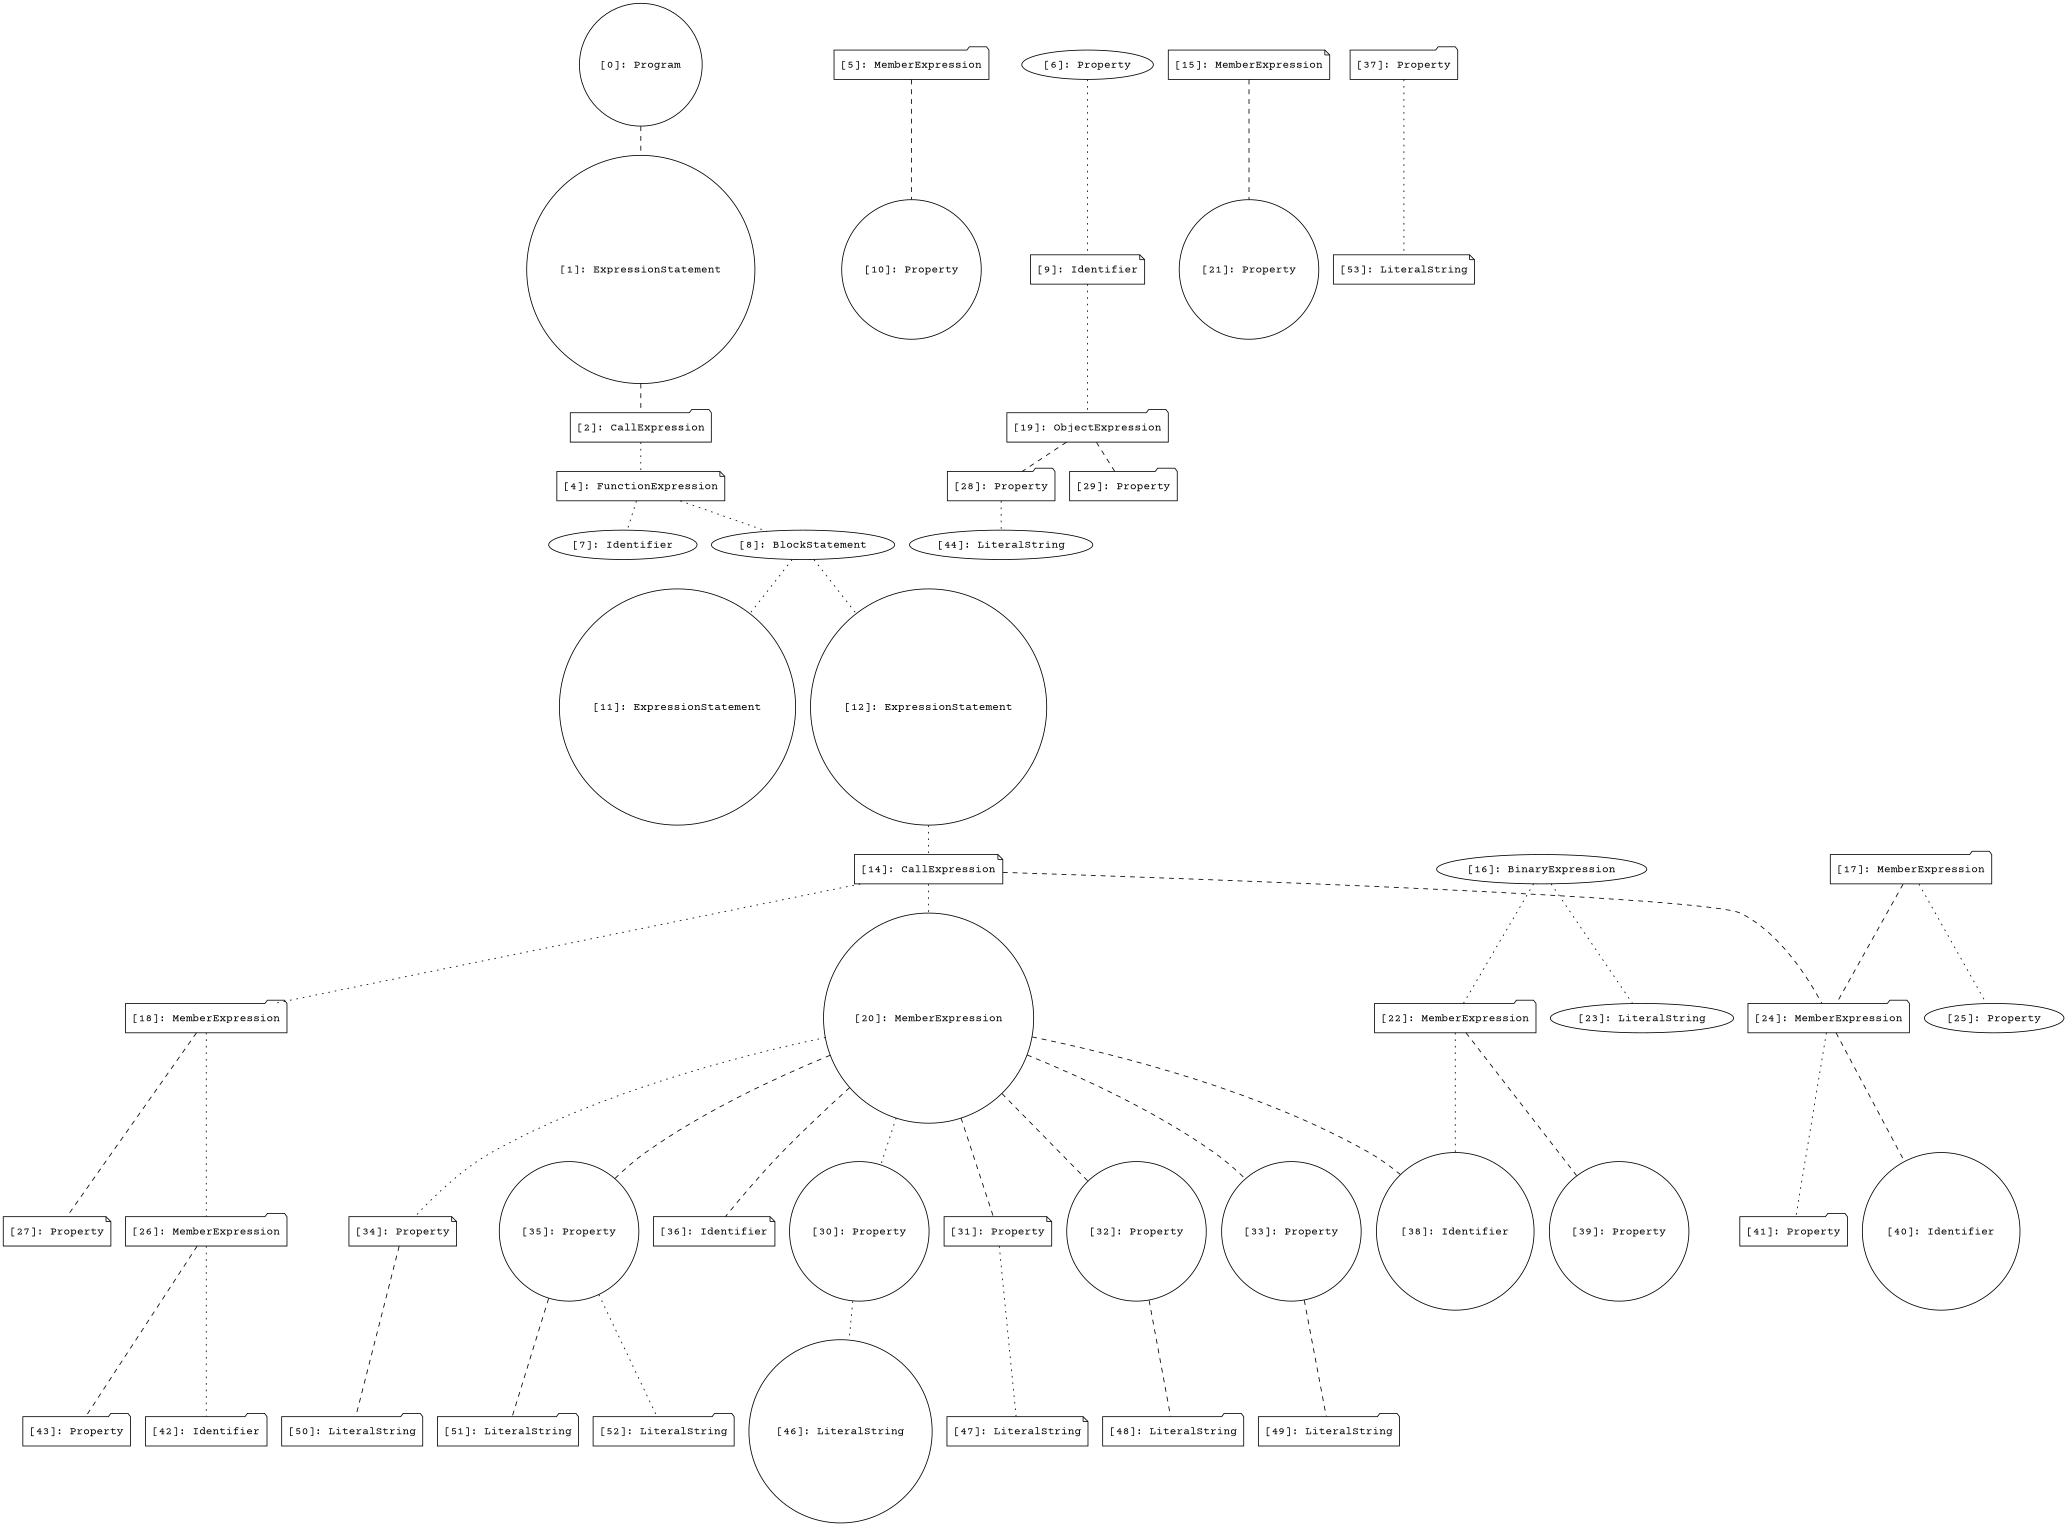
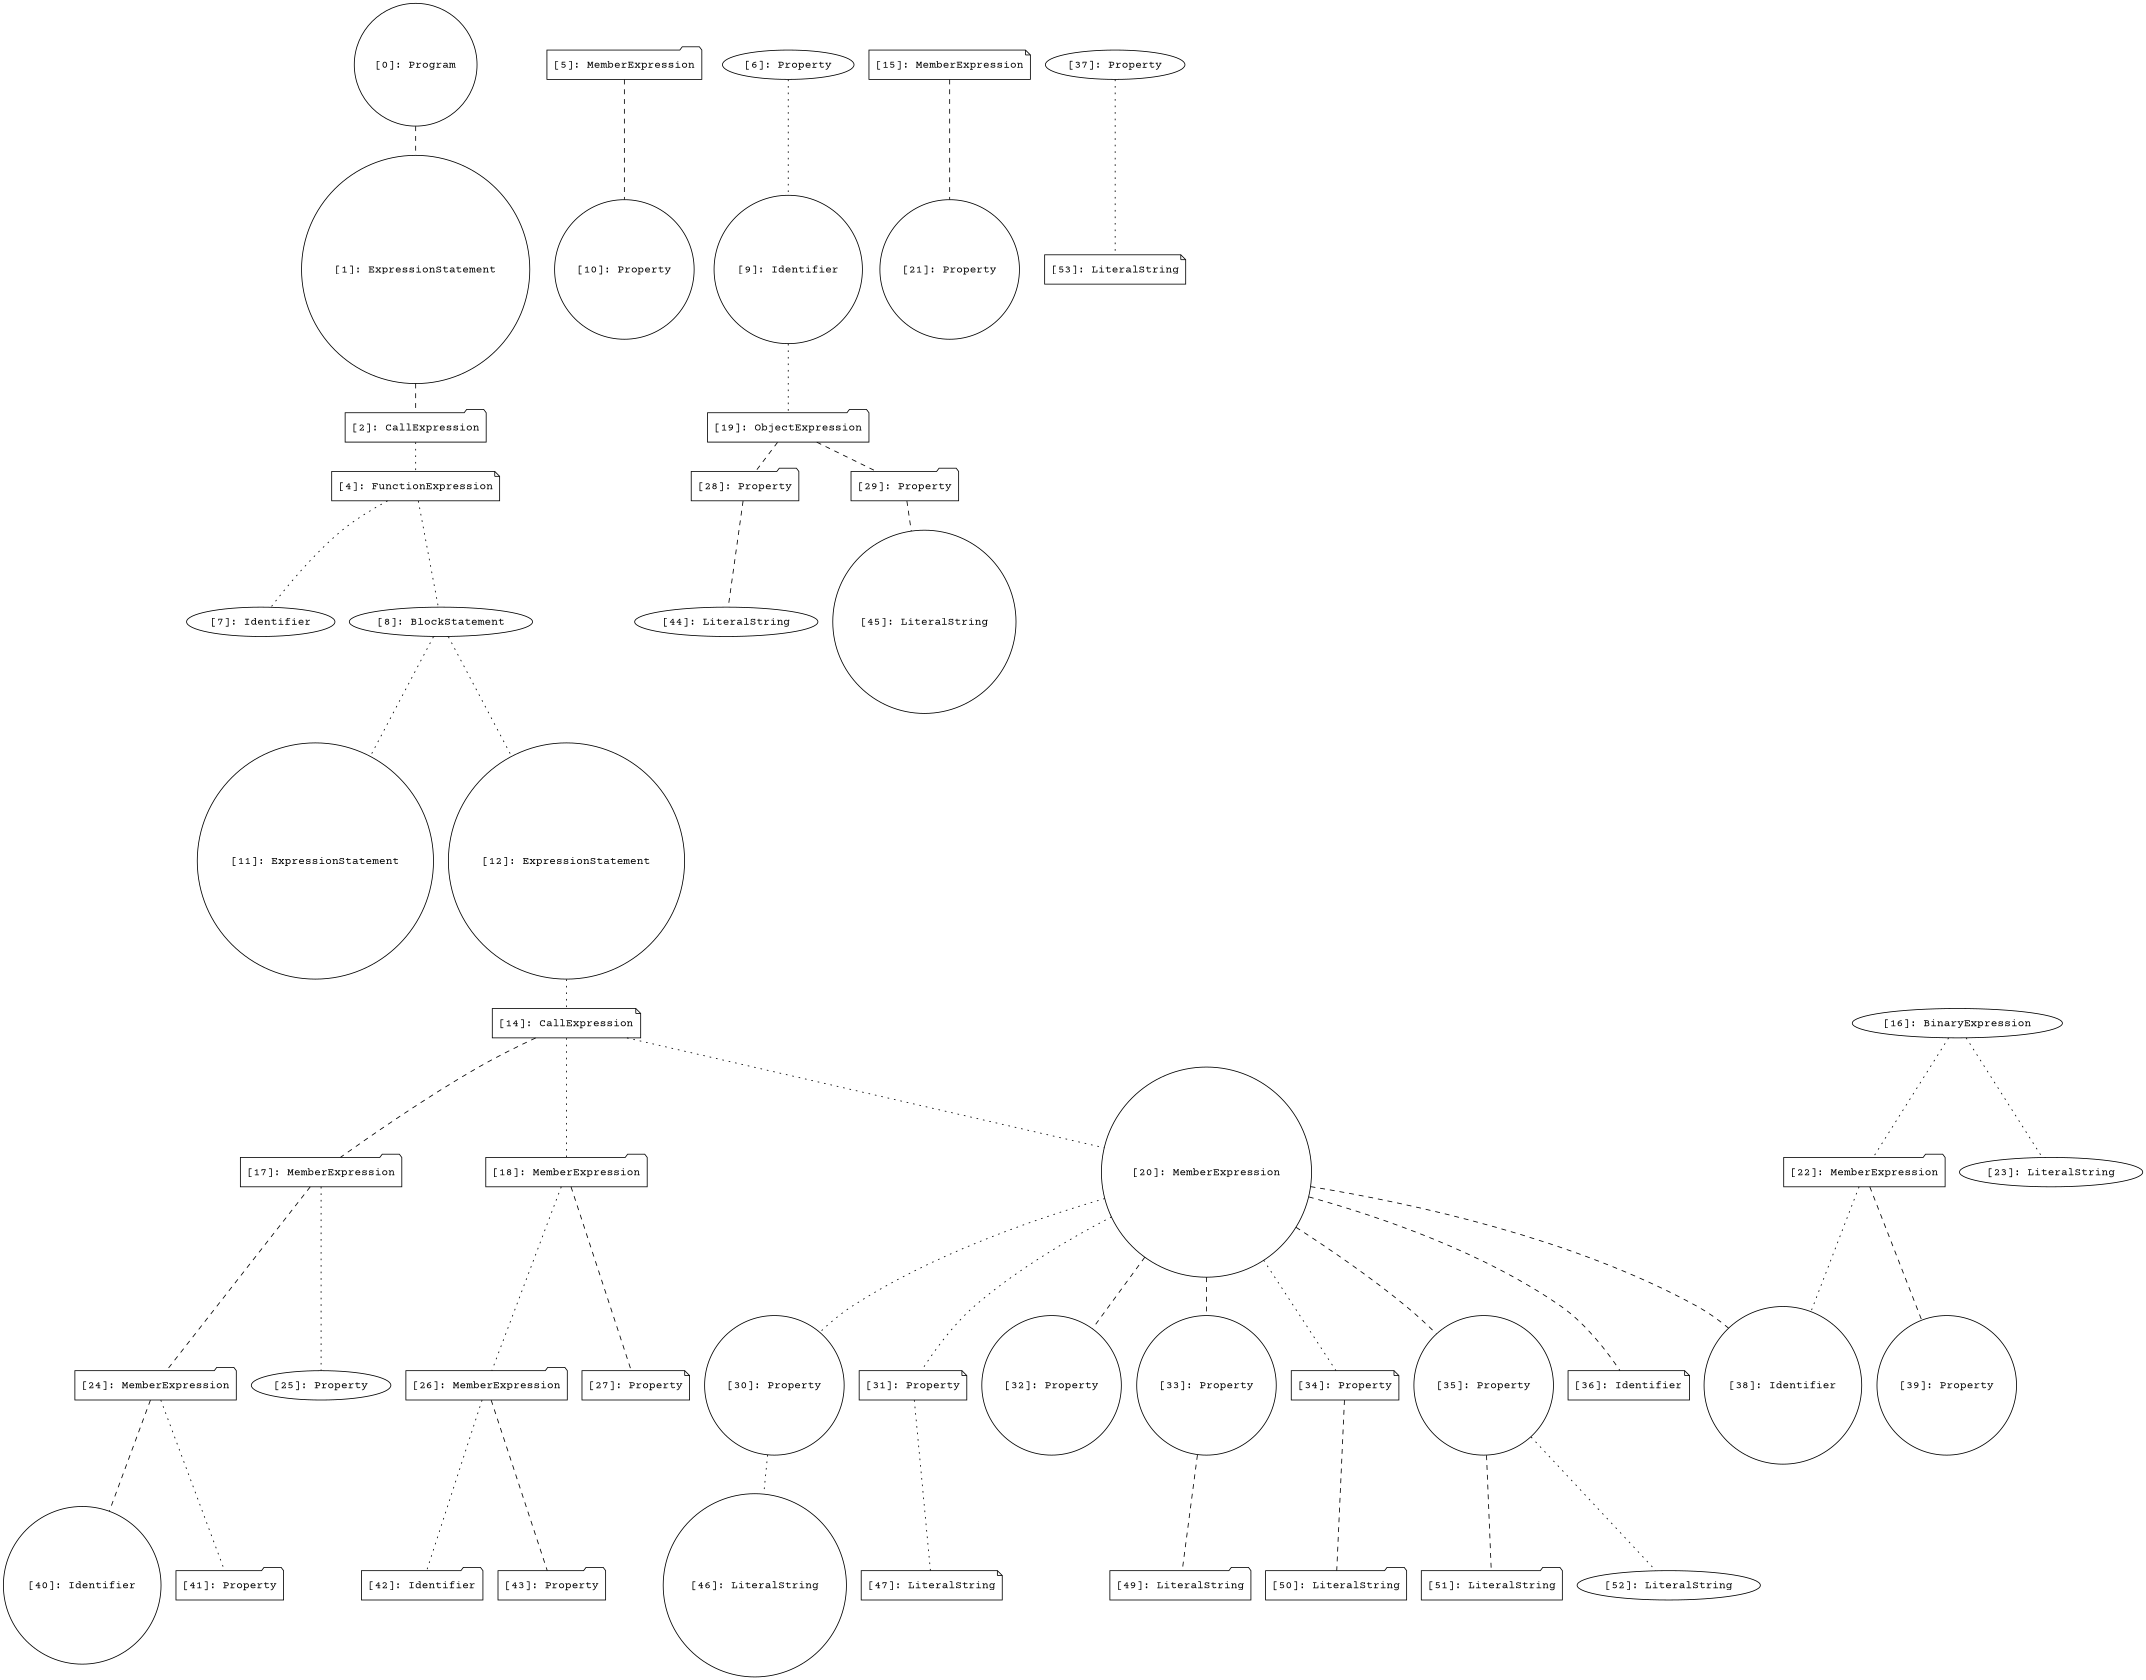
(1404, 65) -> (1115, 65)
(1088, 269) -> (788, 270)
(1001, 516) -> (736, 554)
none -> (924, 622)
(1434, 889) -> (435, 1093)
(977, 1167) -> (1006, 1281)
(664, 1431) -> (1669, 1585)
(1173, 1431) -> none
